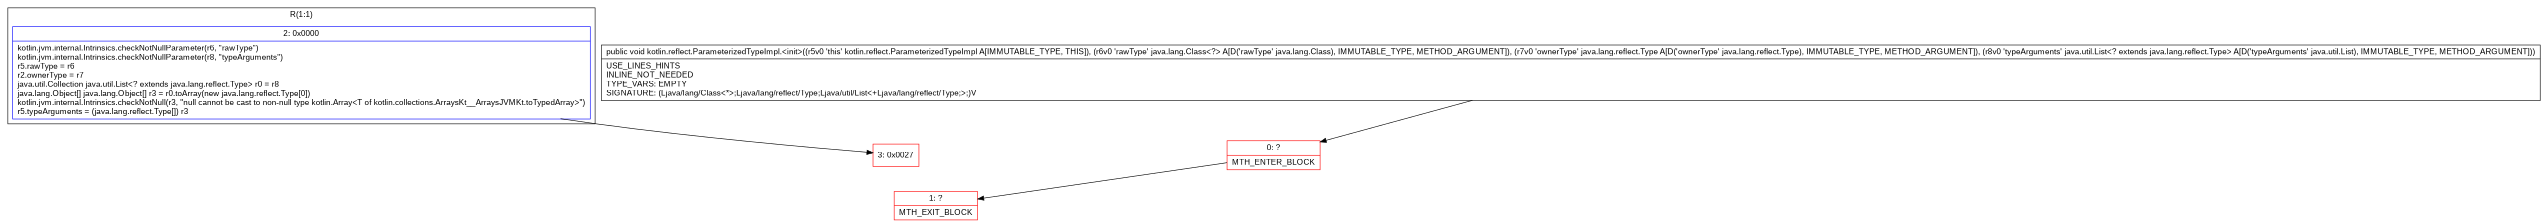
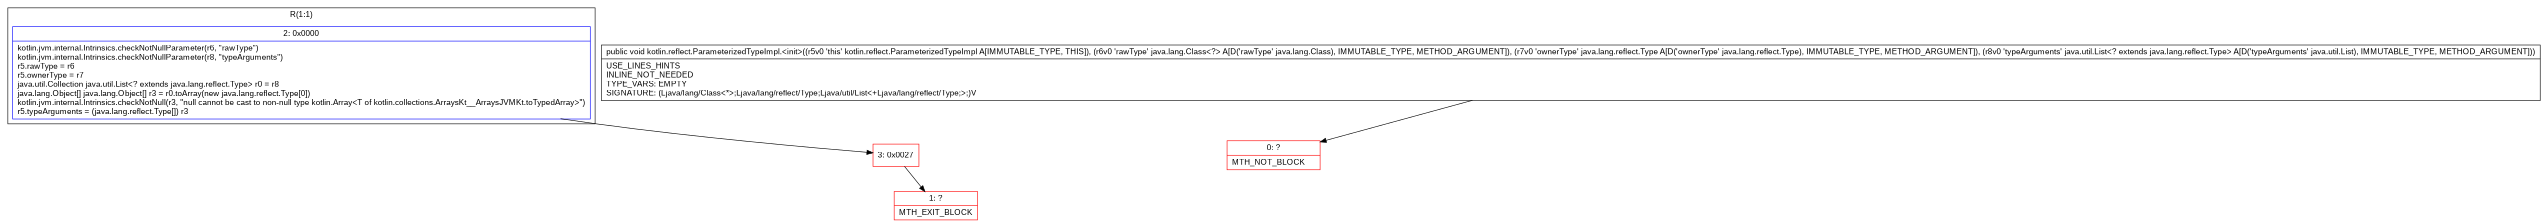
(51, 75) -> (51, 75)
(1274, 162) -> (1268, 162)
(1105, 180) -> (913, 177)
